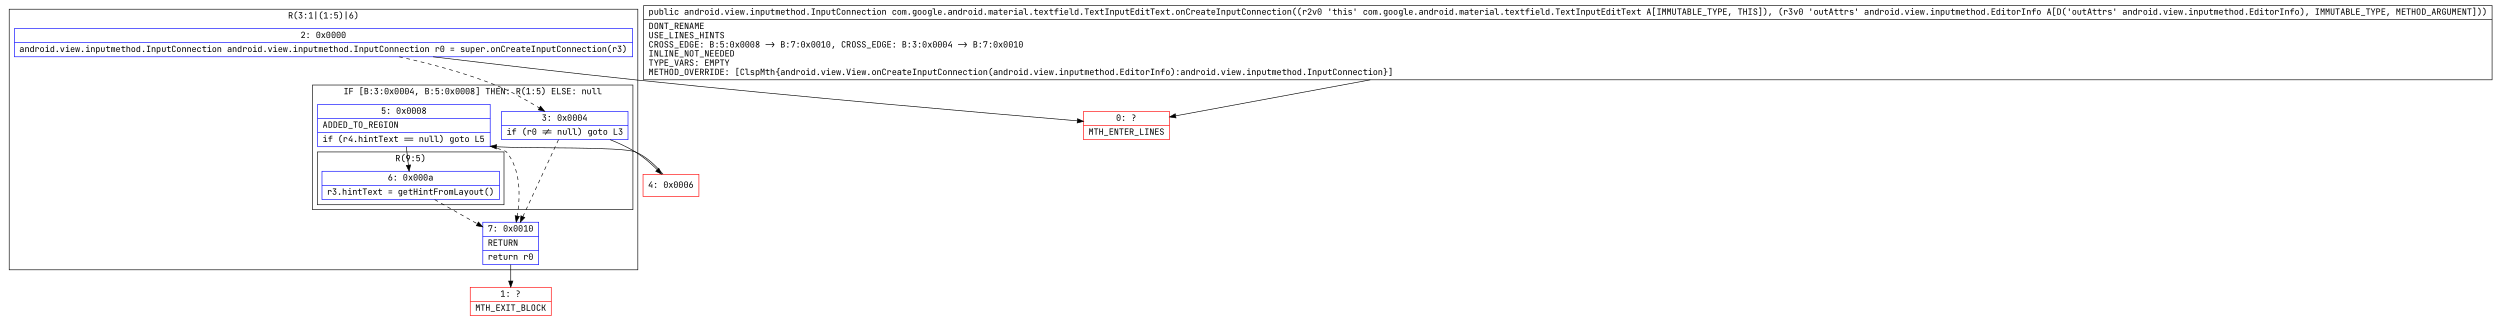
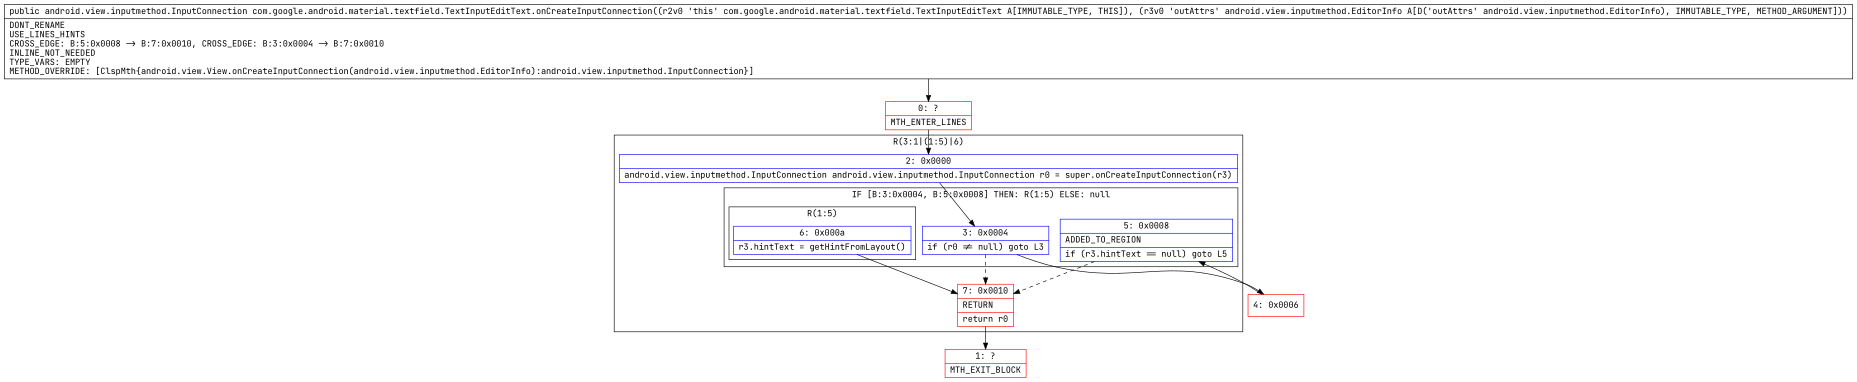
(472, 76) -> (955, 202)
(755, 92) -> (929, 139)
(404, 139) -> (1146, 254)
(407, 156) -> none
(411, 159) -> (822, 214)
(459, 214) -> (904, 273)
(511, 243) -> (986, 305)
